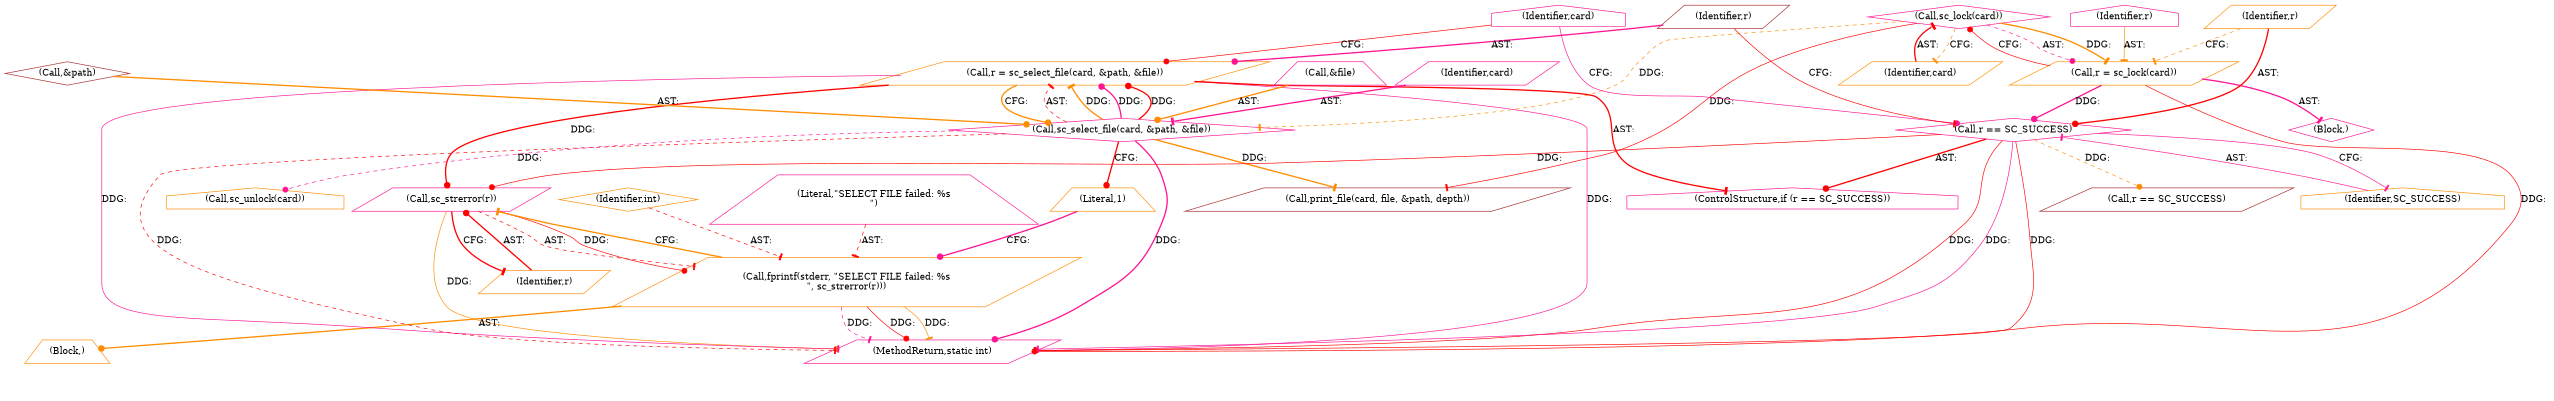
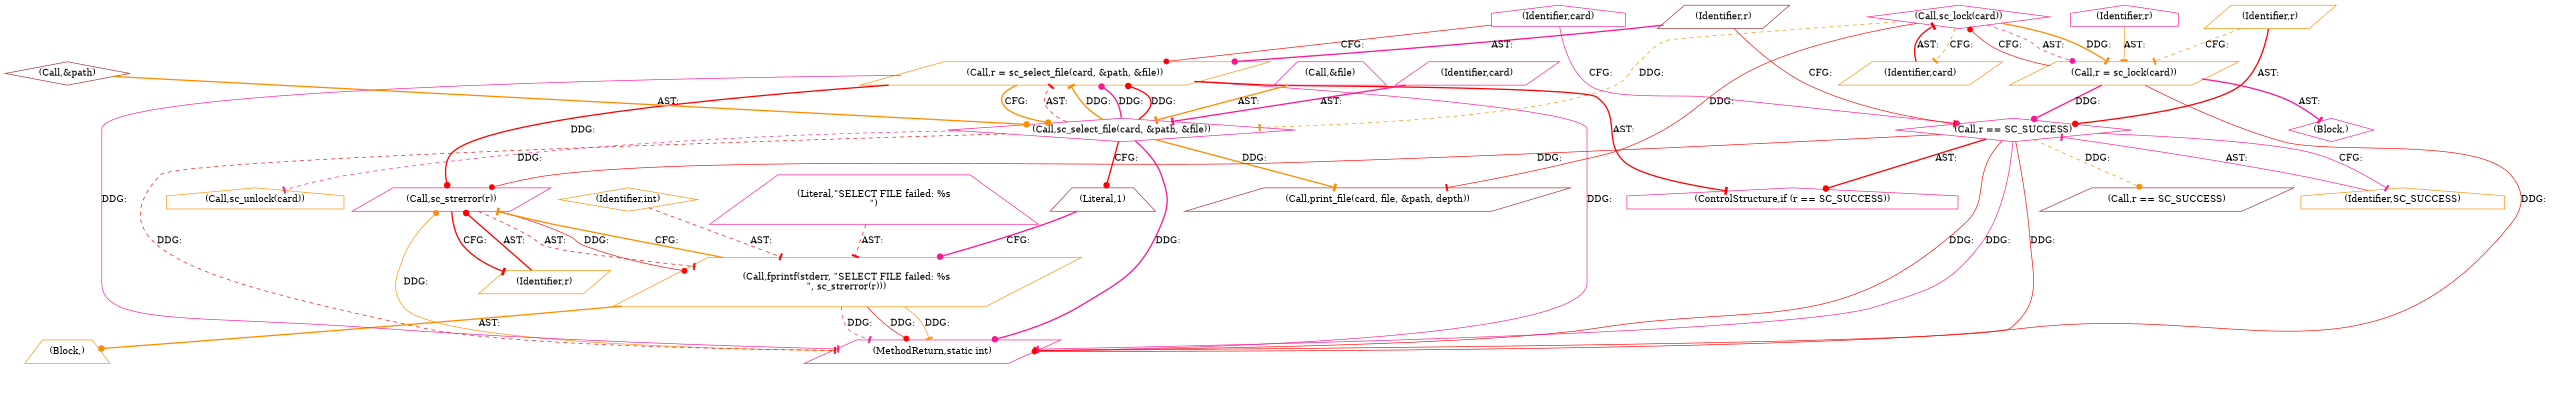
(1223, 102) -> (1223, 102)
(740, 138) -> (740, 138)
(1103, 200) -> (1103, 200)
(588, 336) -> (470, 329)
